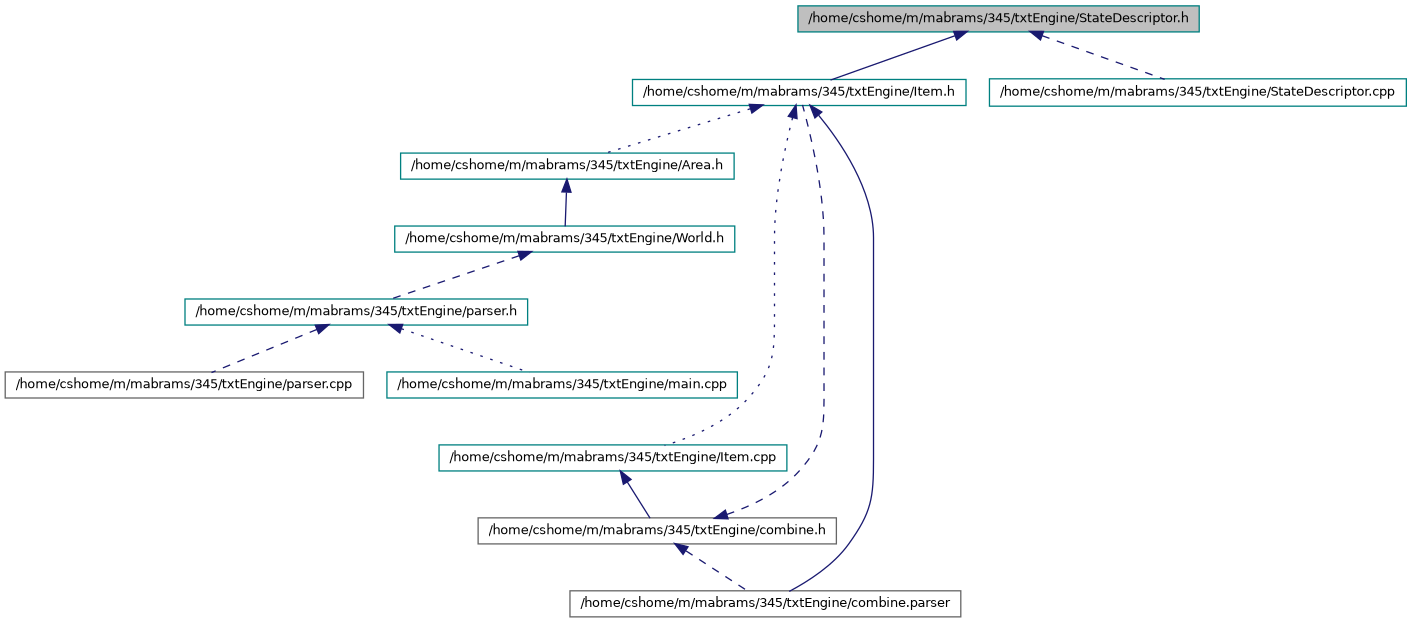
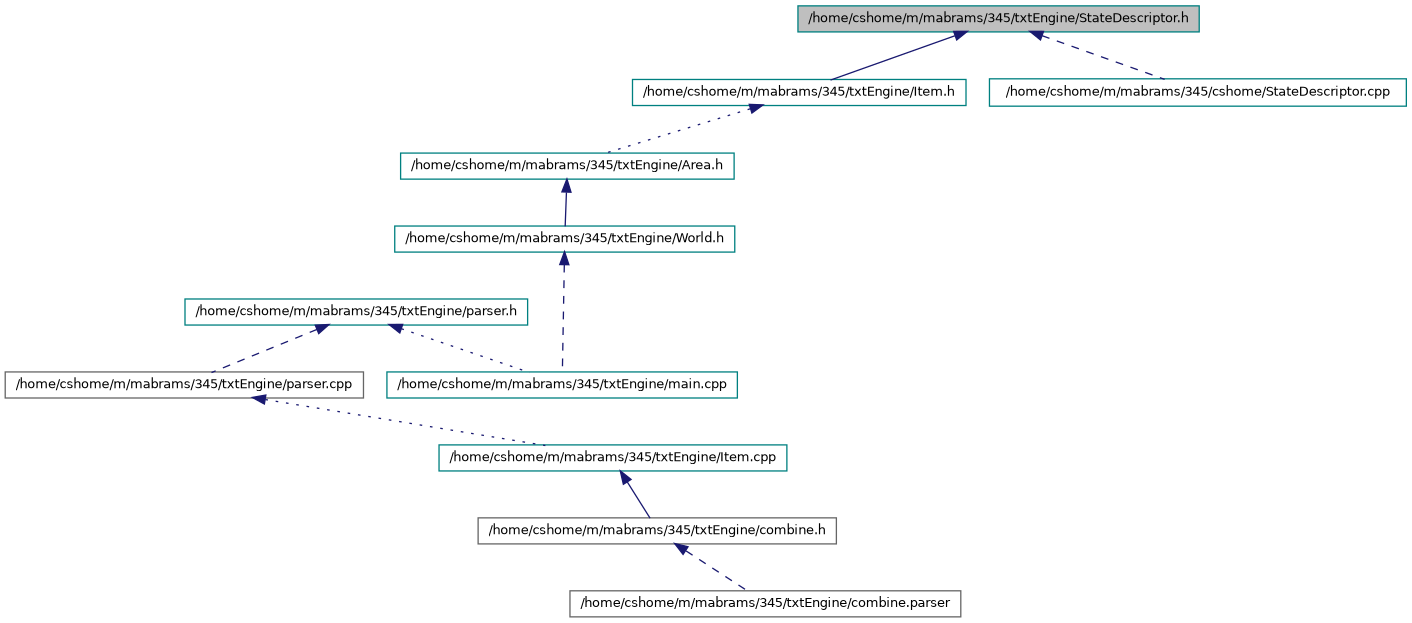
(1198, 92) -> (1198, 92)
(454, 278) -> (563, 319)
(775, 309) -> (405, 423)
(824, 333) -> none
(874, 364) -> none
